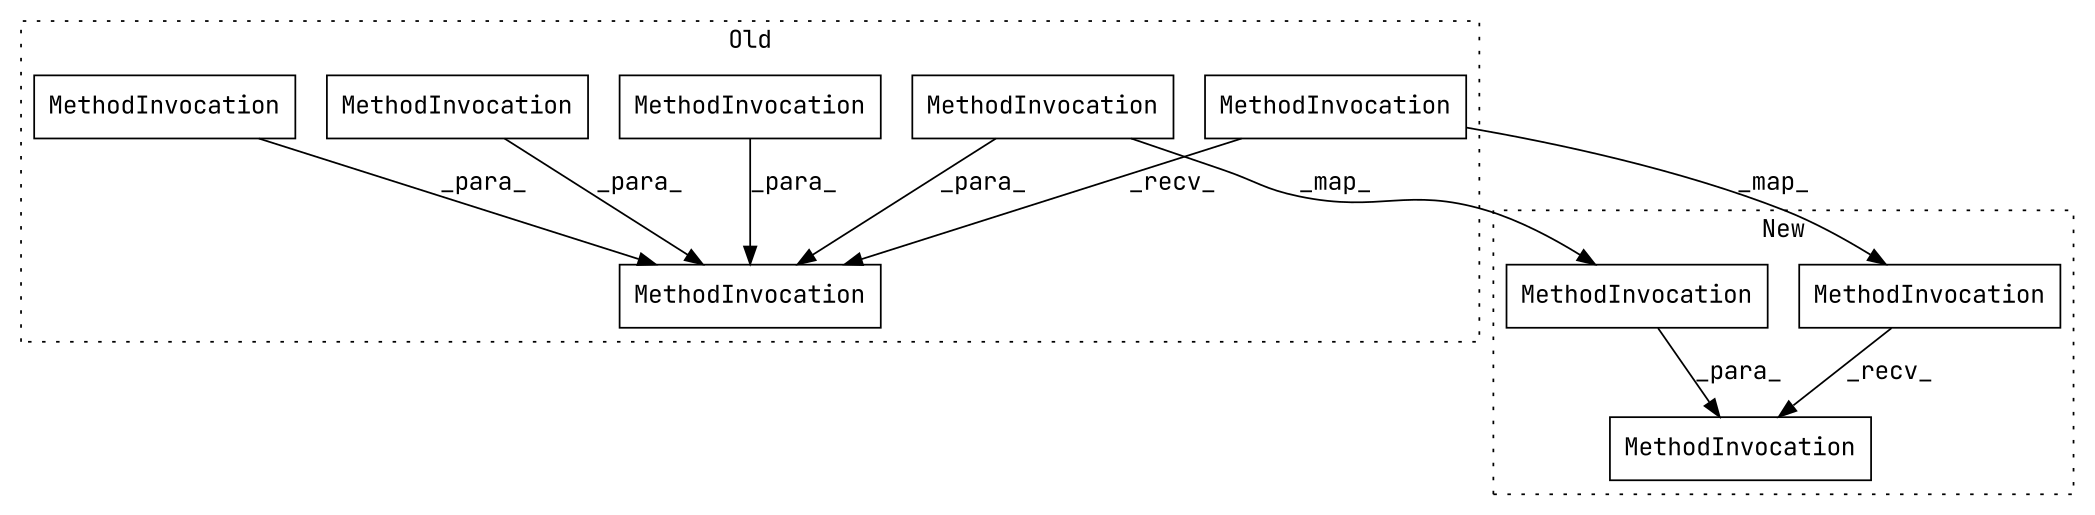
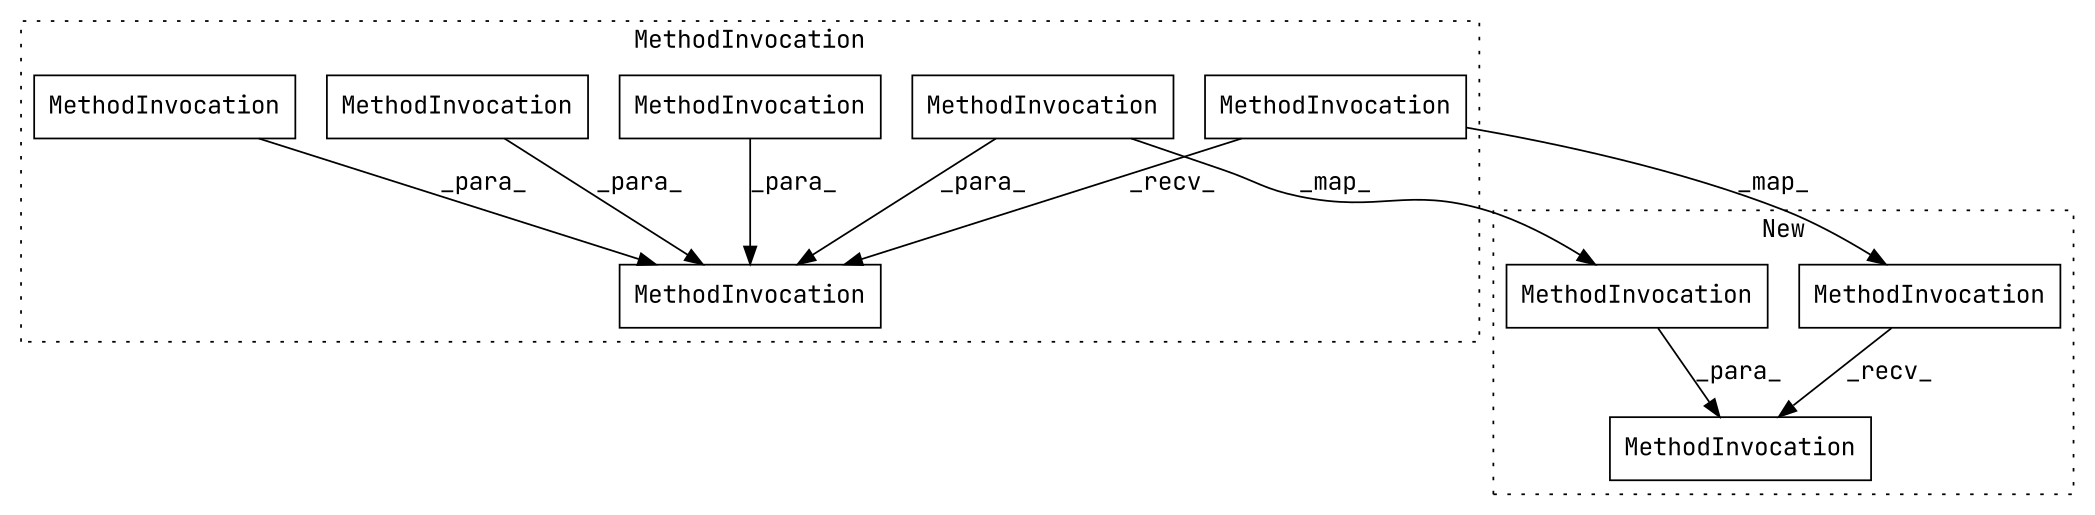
(750, 41) -> (750, 41)
